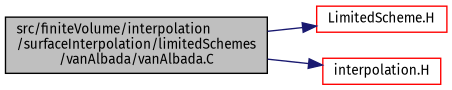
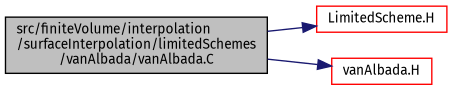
(382, 71) -> (382, 71)
